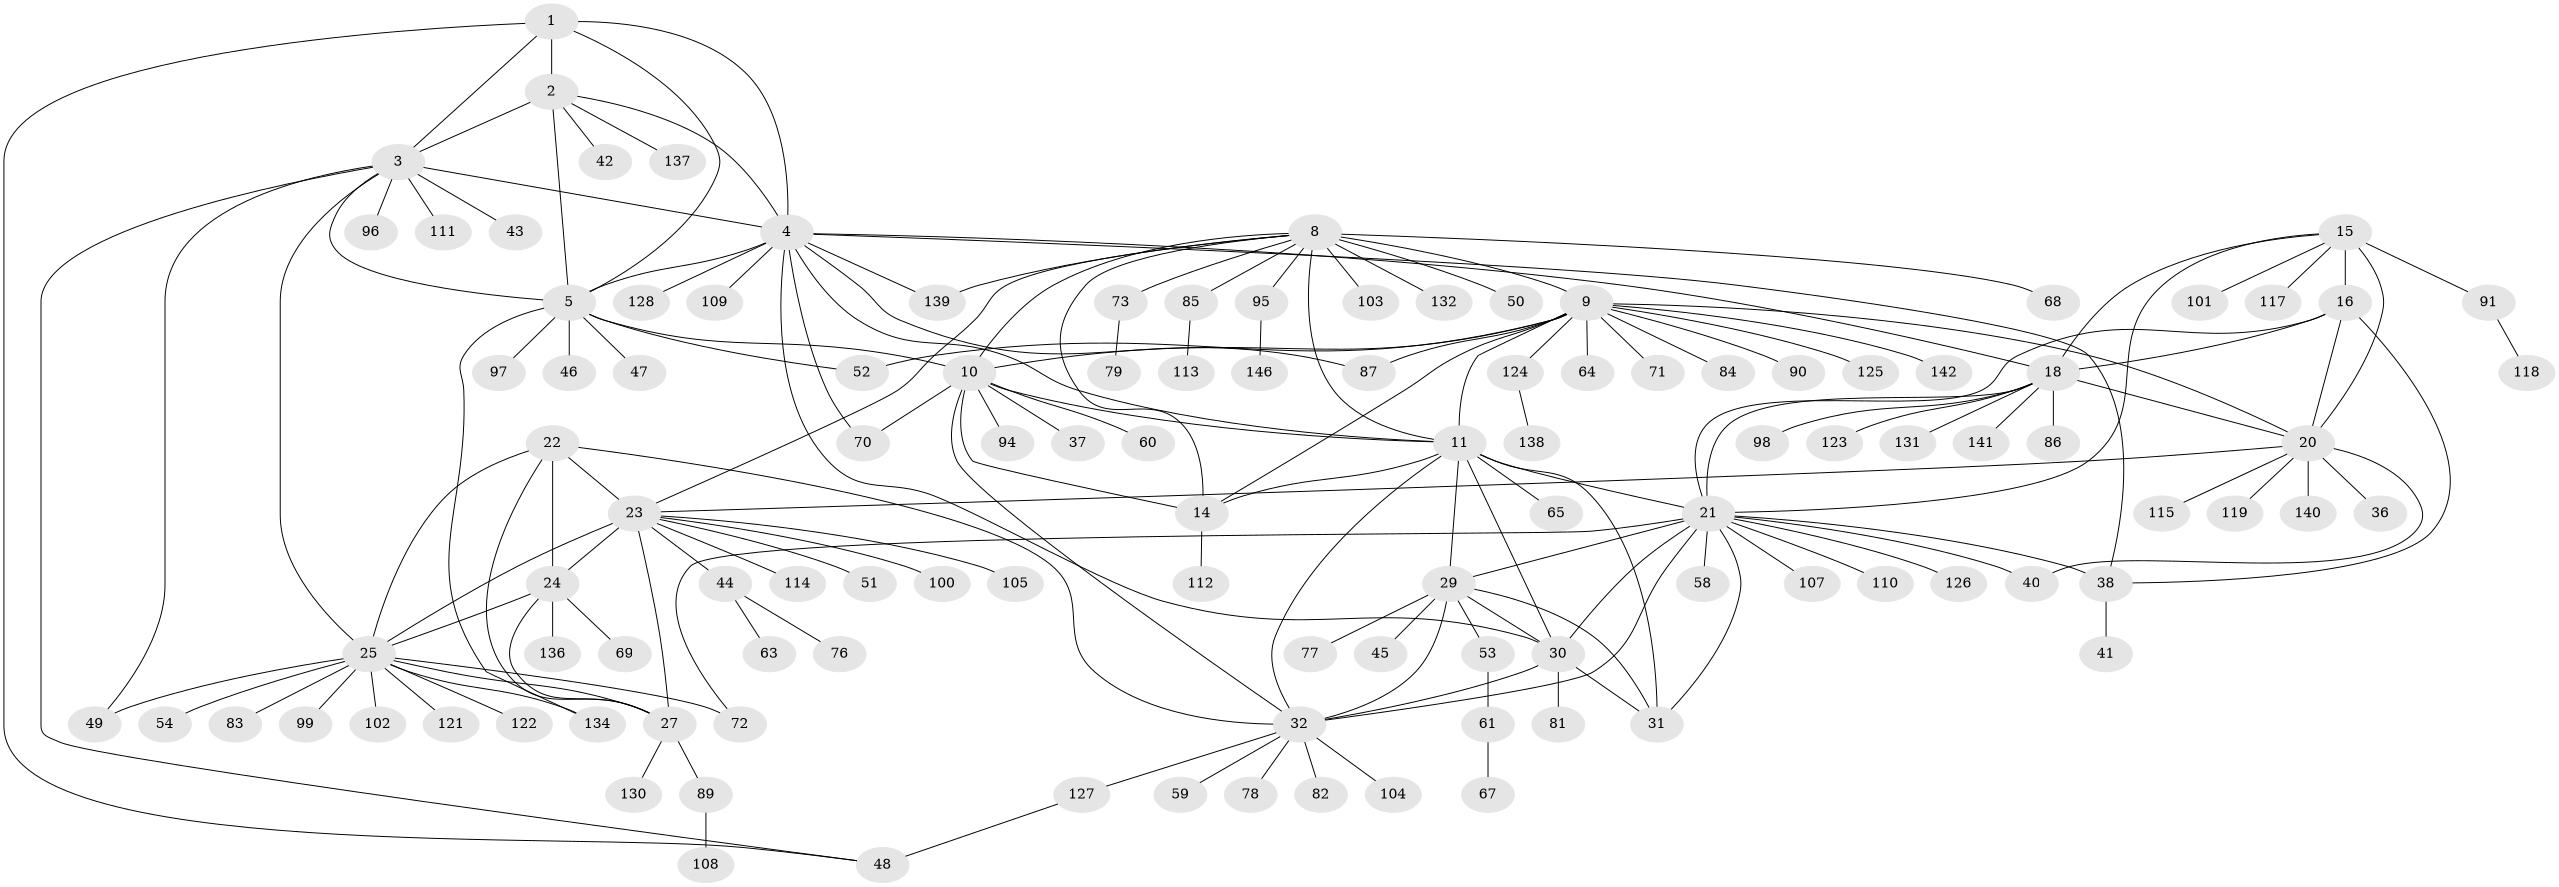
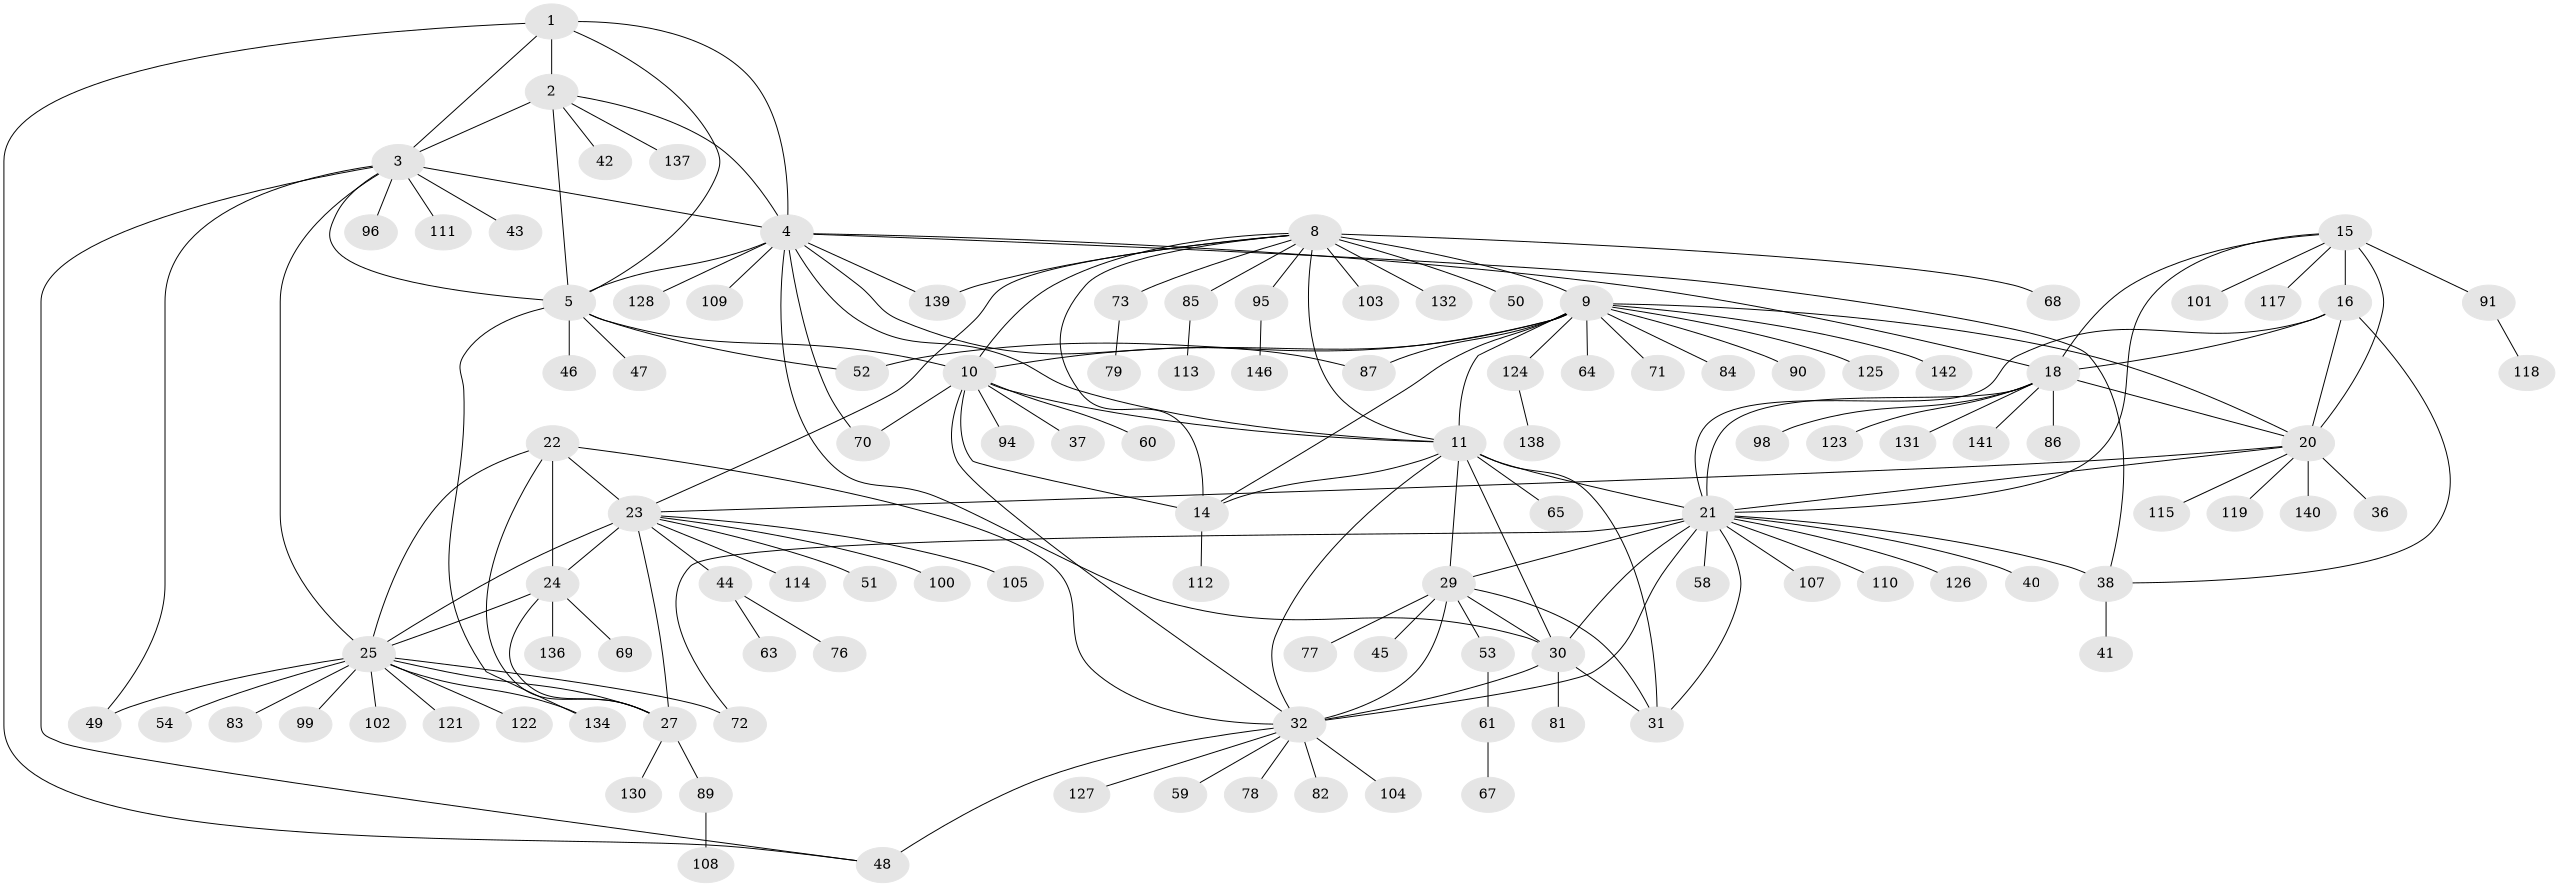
(499, 373) -> none
(2304, 562) -> (2009, 478)
(982, 830) -> (1079, 766)
